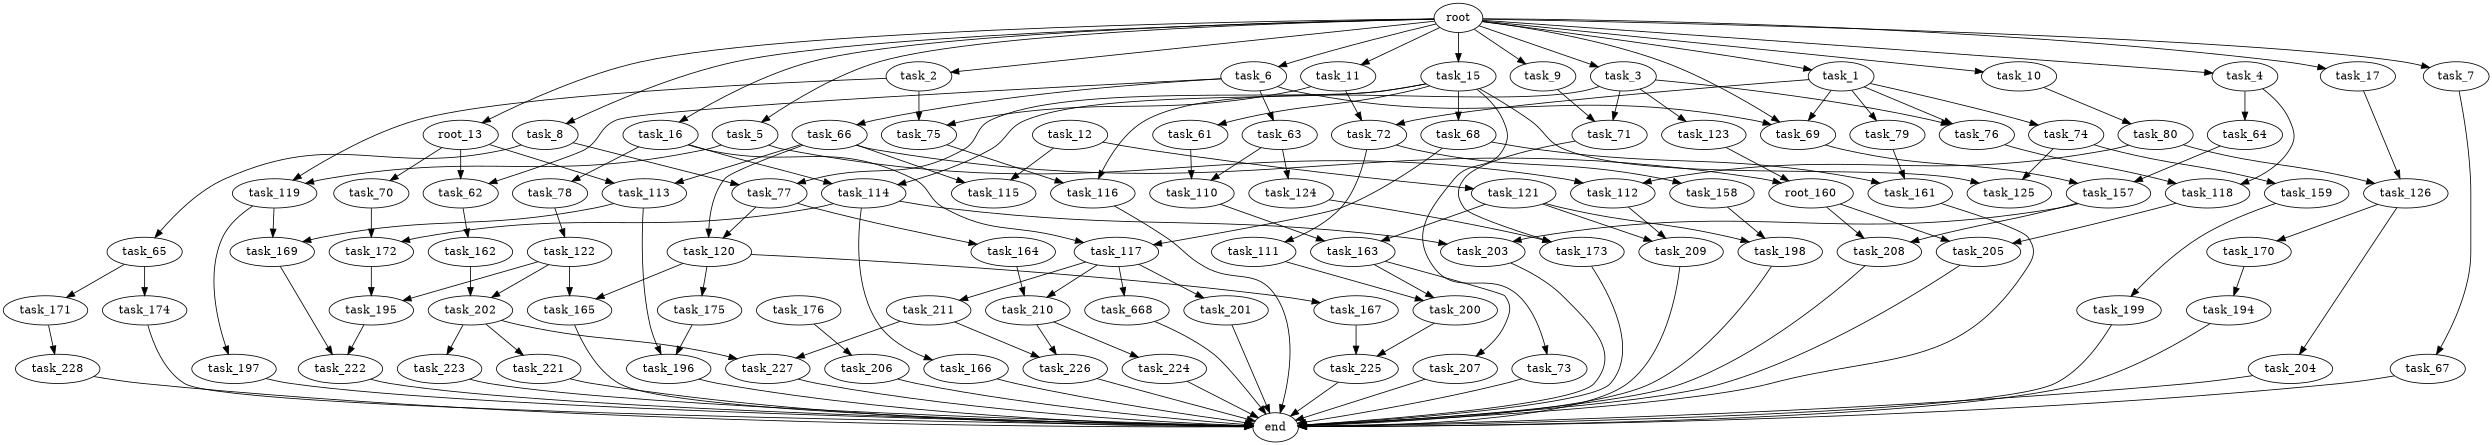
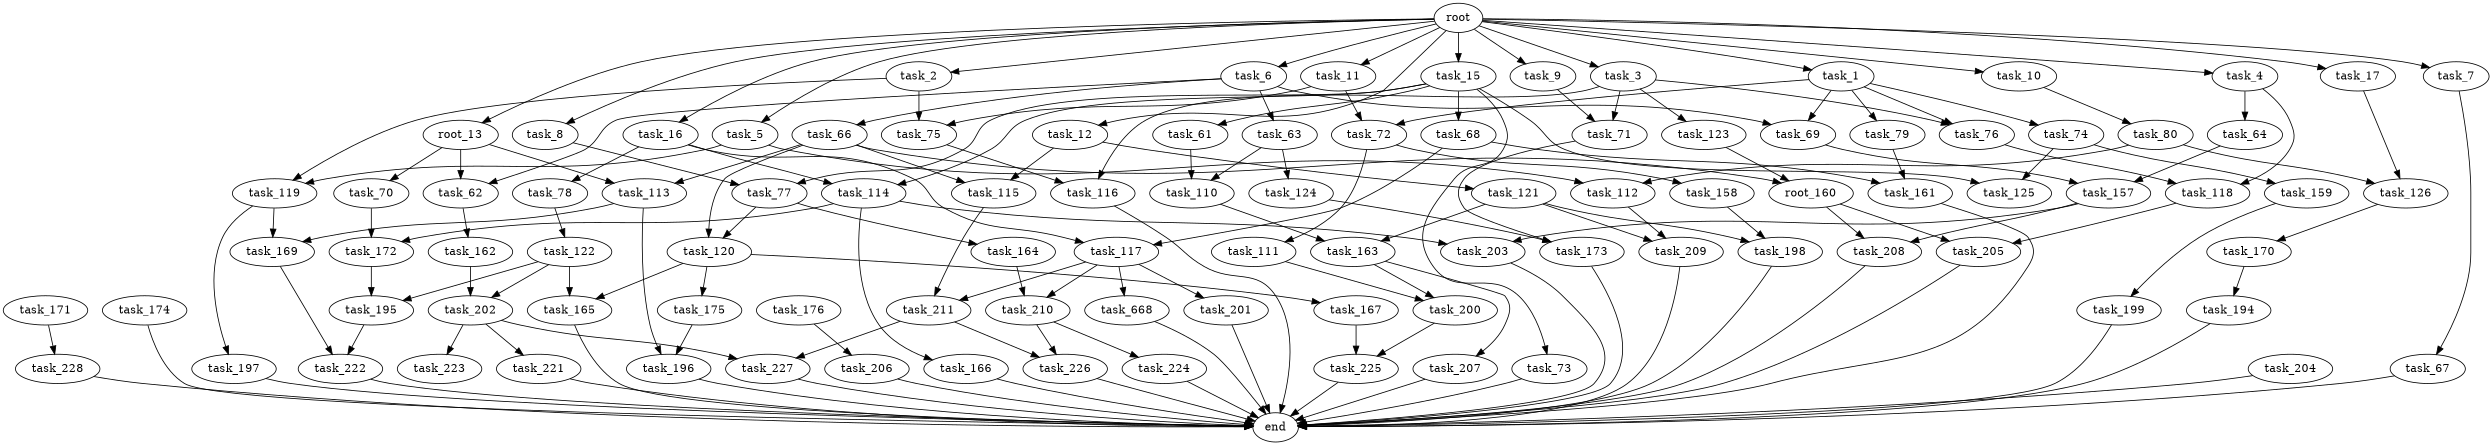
(1633, 52) -> (1290, 116)
none -> (958, 247)
(145, 252) -> none
(2350, 278) -> none
(663, 401) -> none
